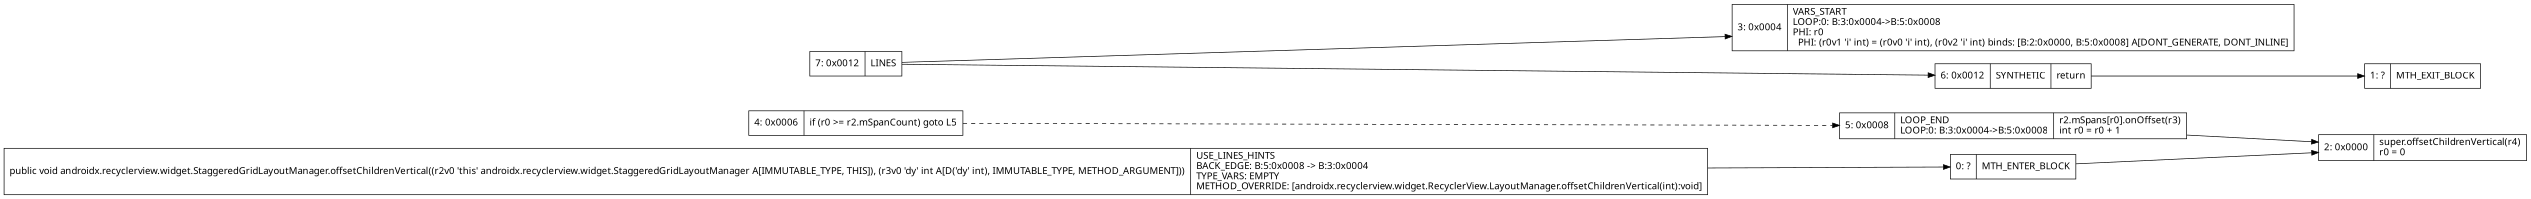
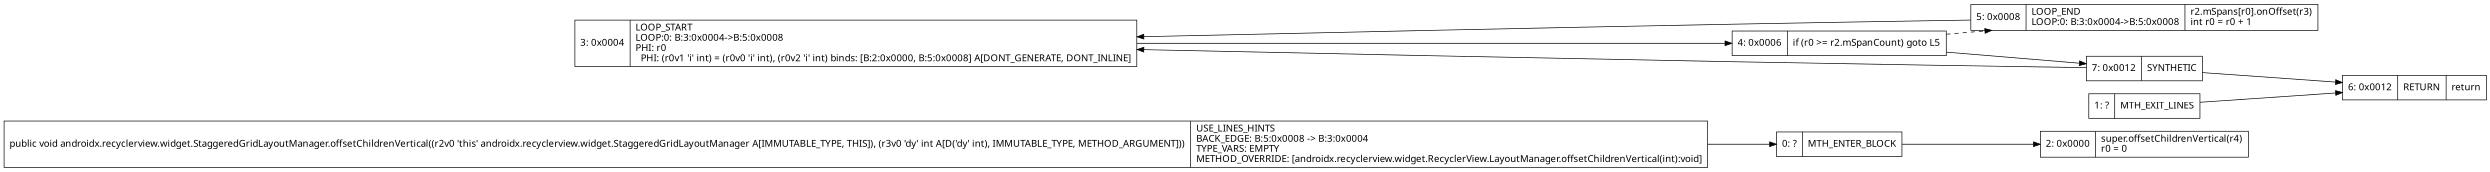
(1820, 12) -> (664, 28)
none -> (1431, 43)
none -> (2013, 58)
(883, 63) -> (2172, 68)
(2021, 76) -> (2422, 87)
(2224, 76) -> (2268, 98)
(2436, 76) -> (2157, 106)
(2249, 138) -> (1557, 28)
